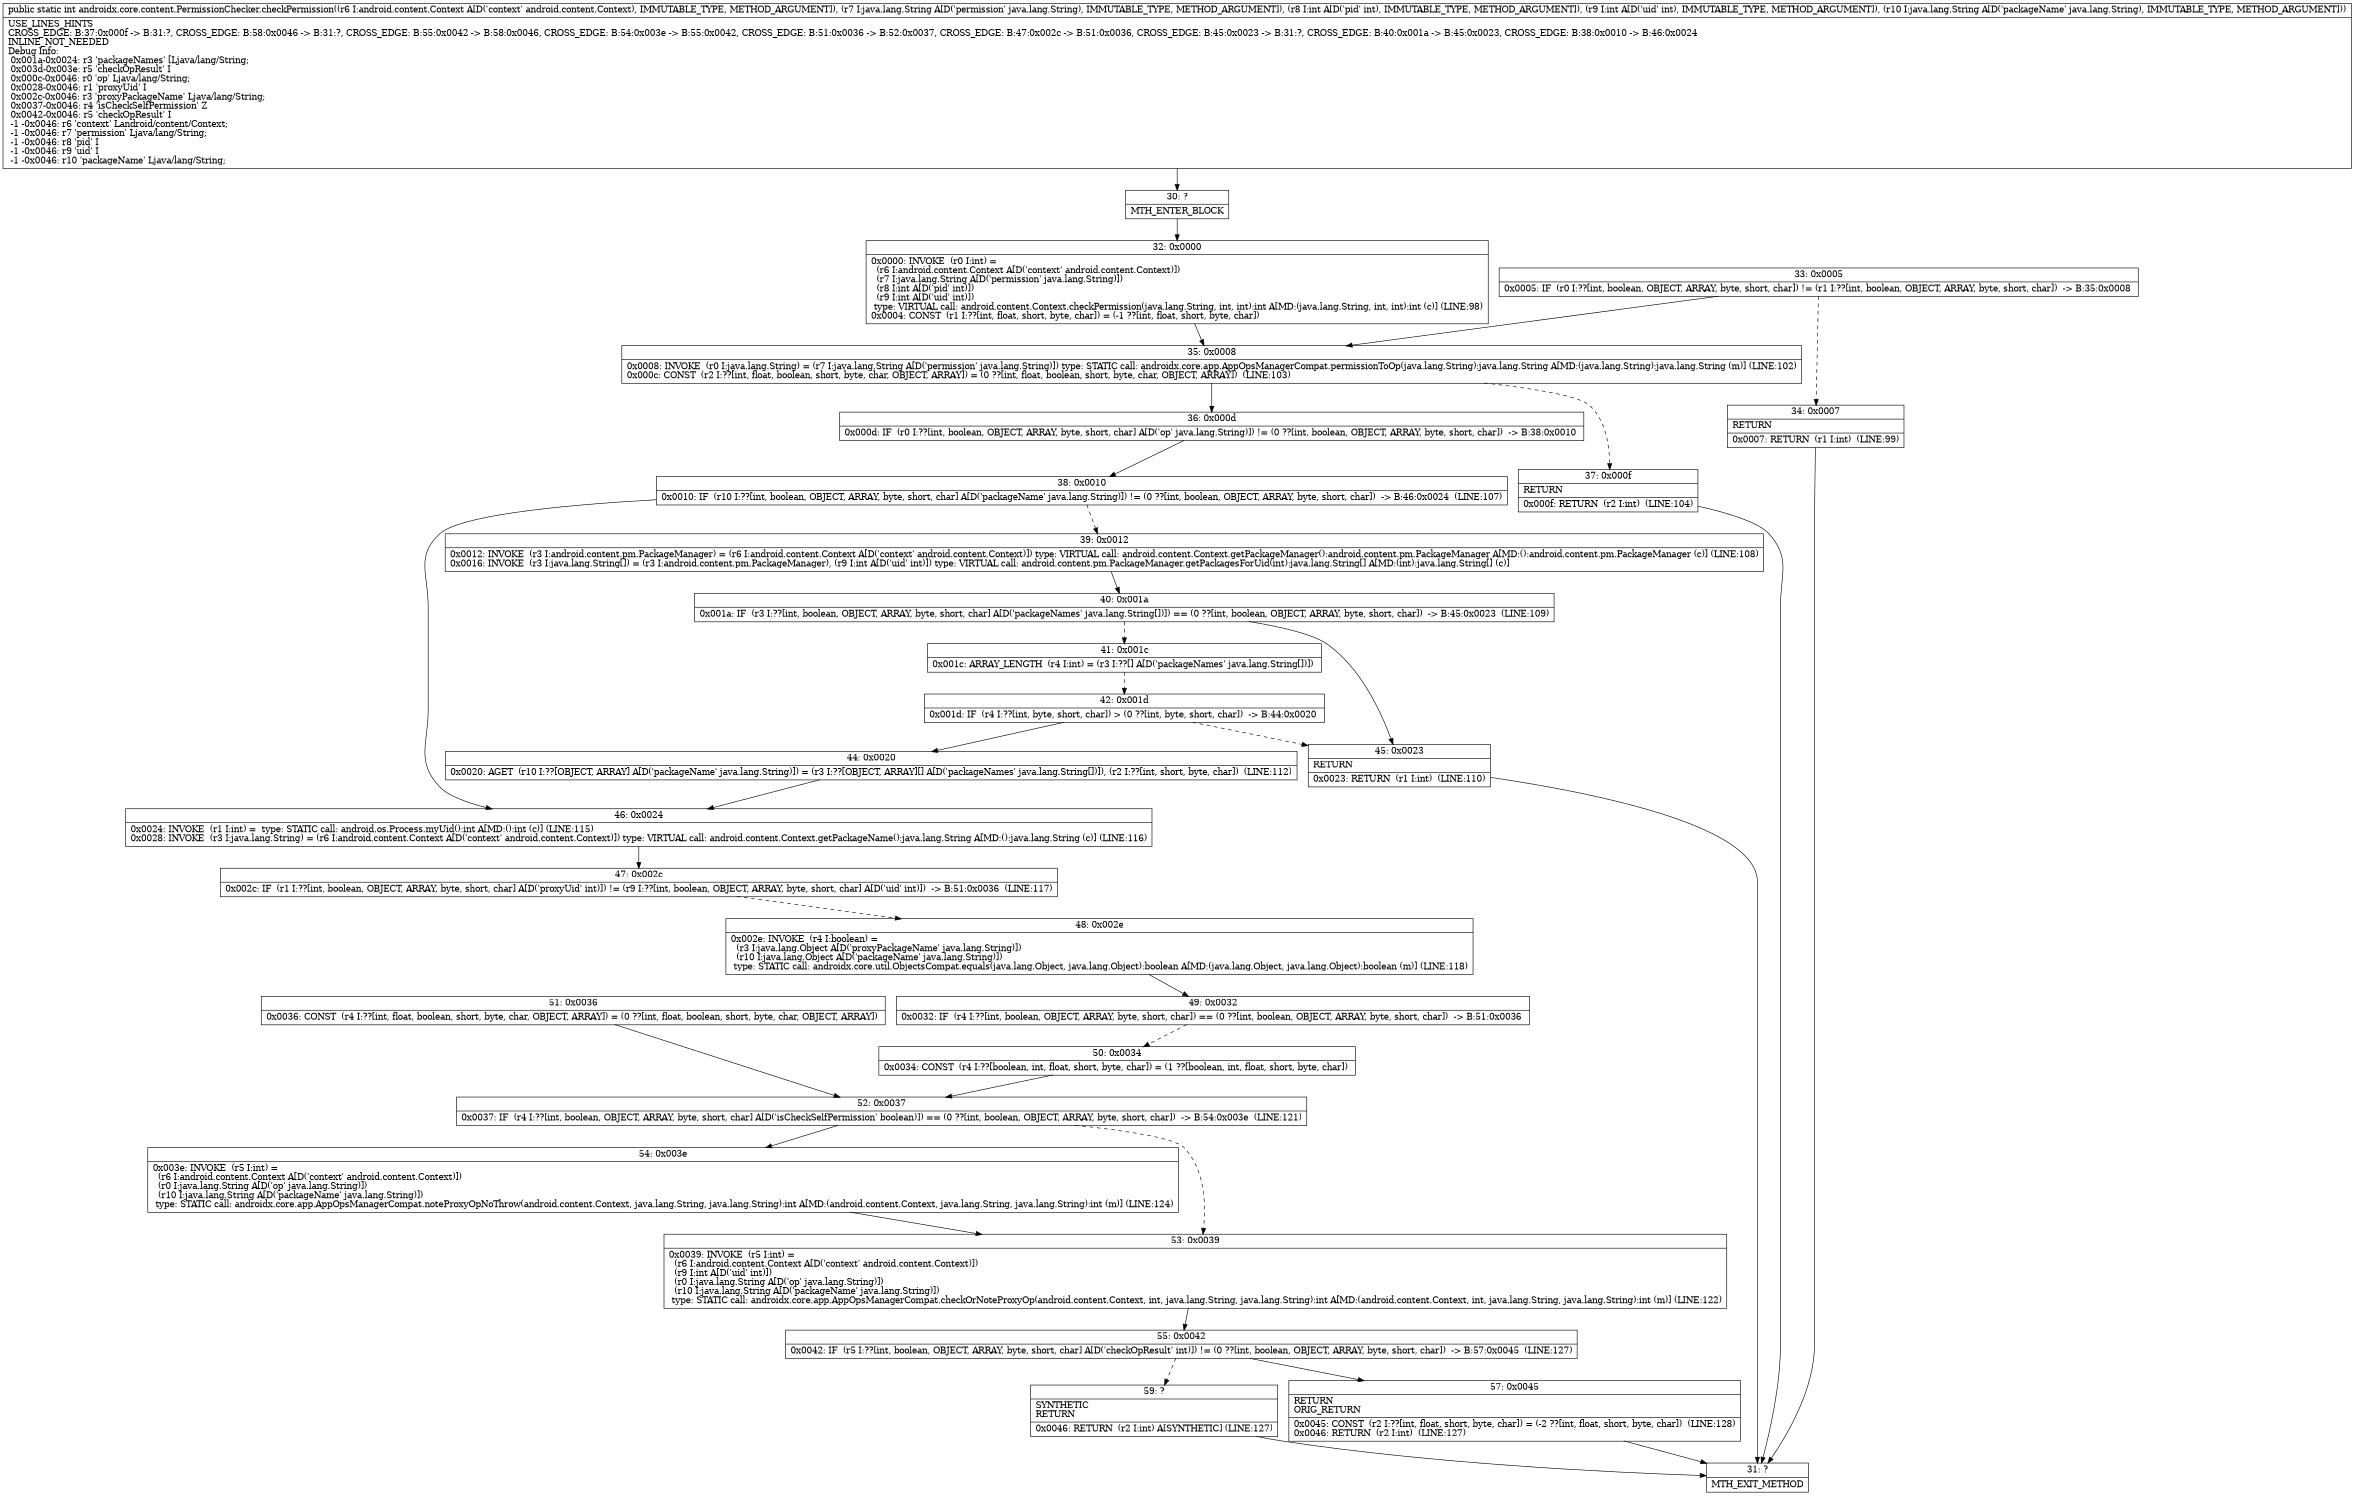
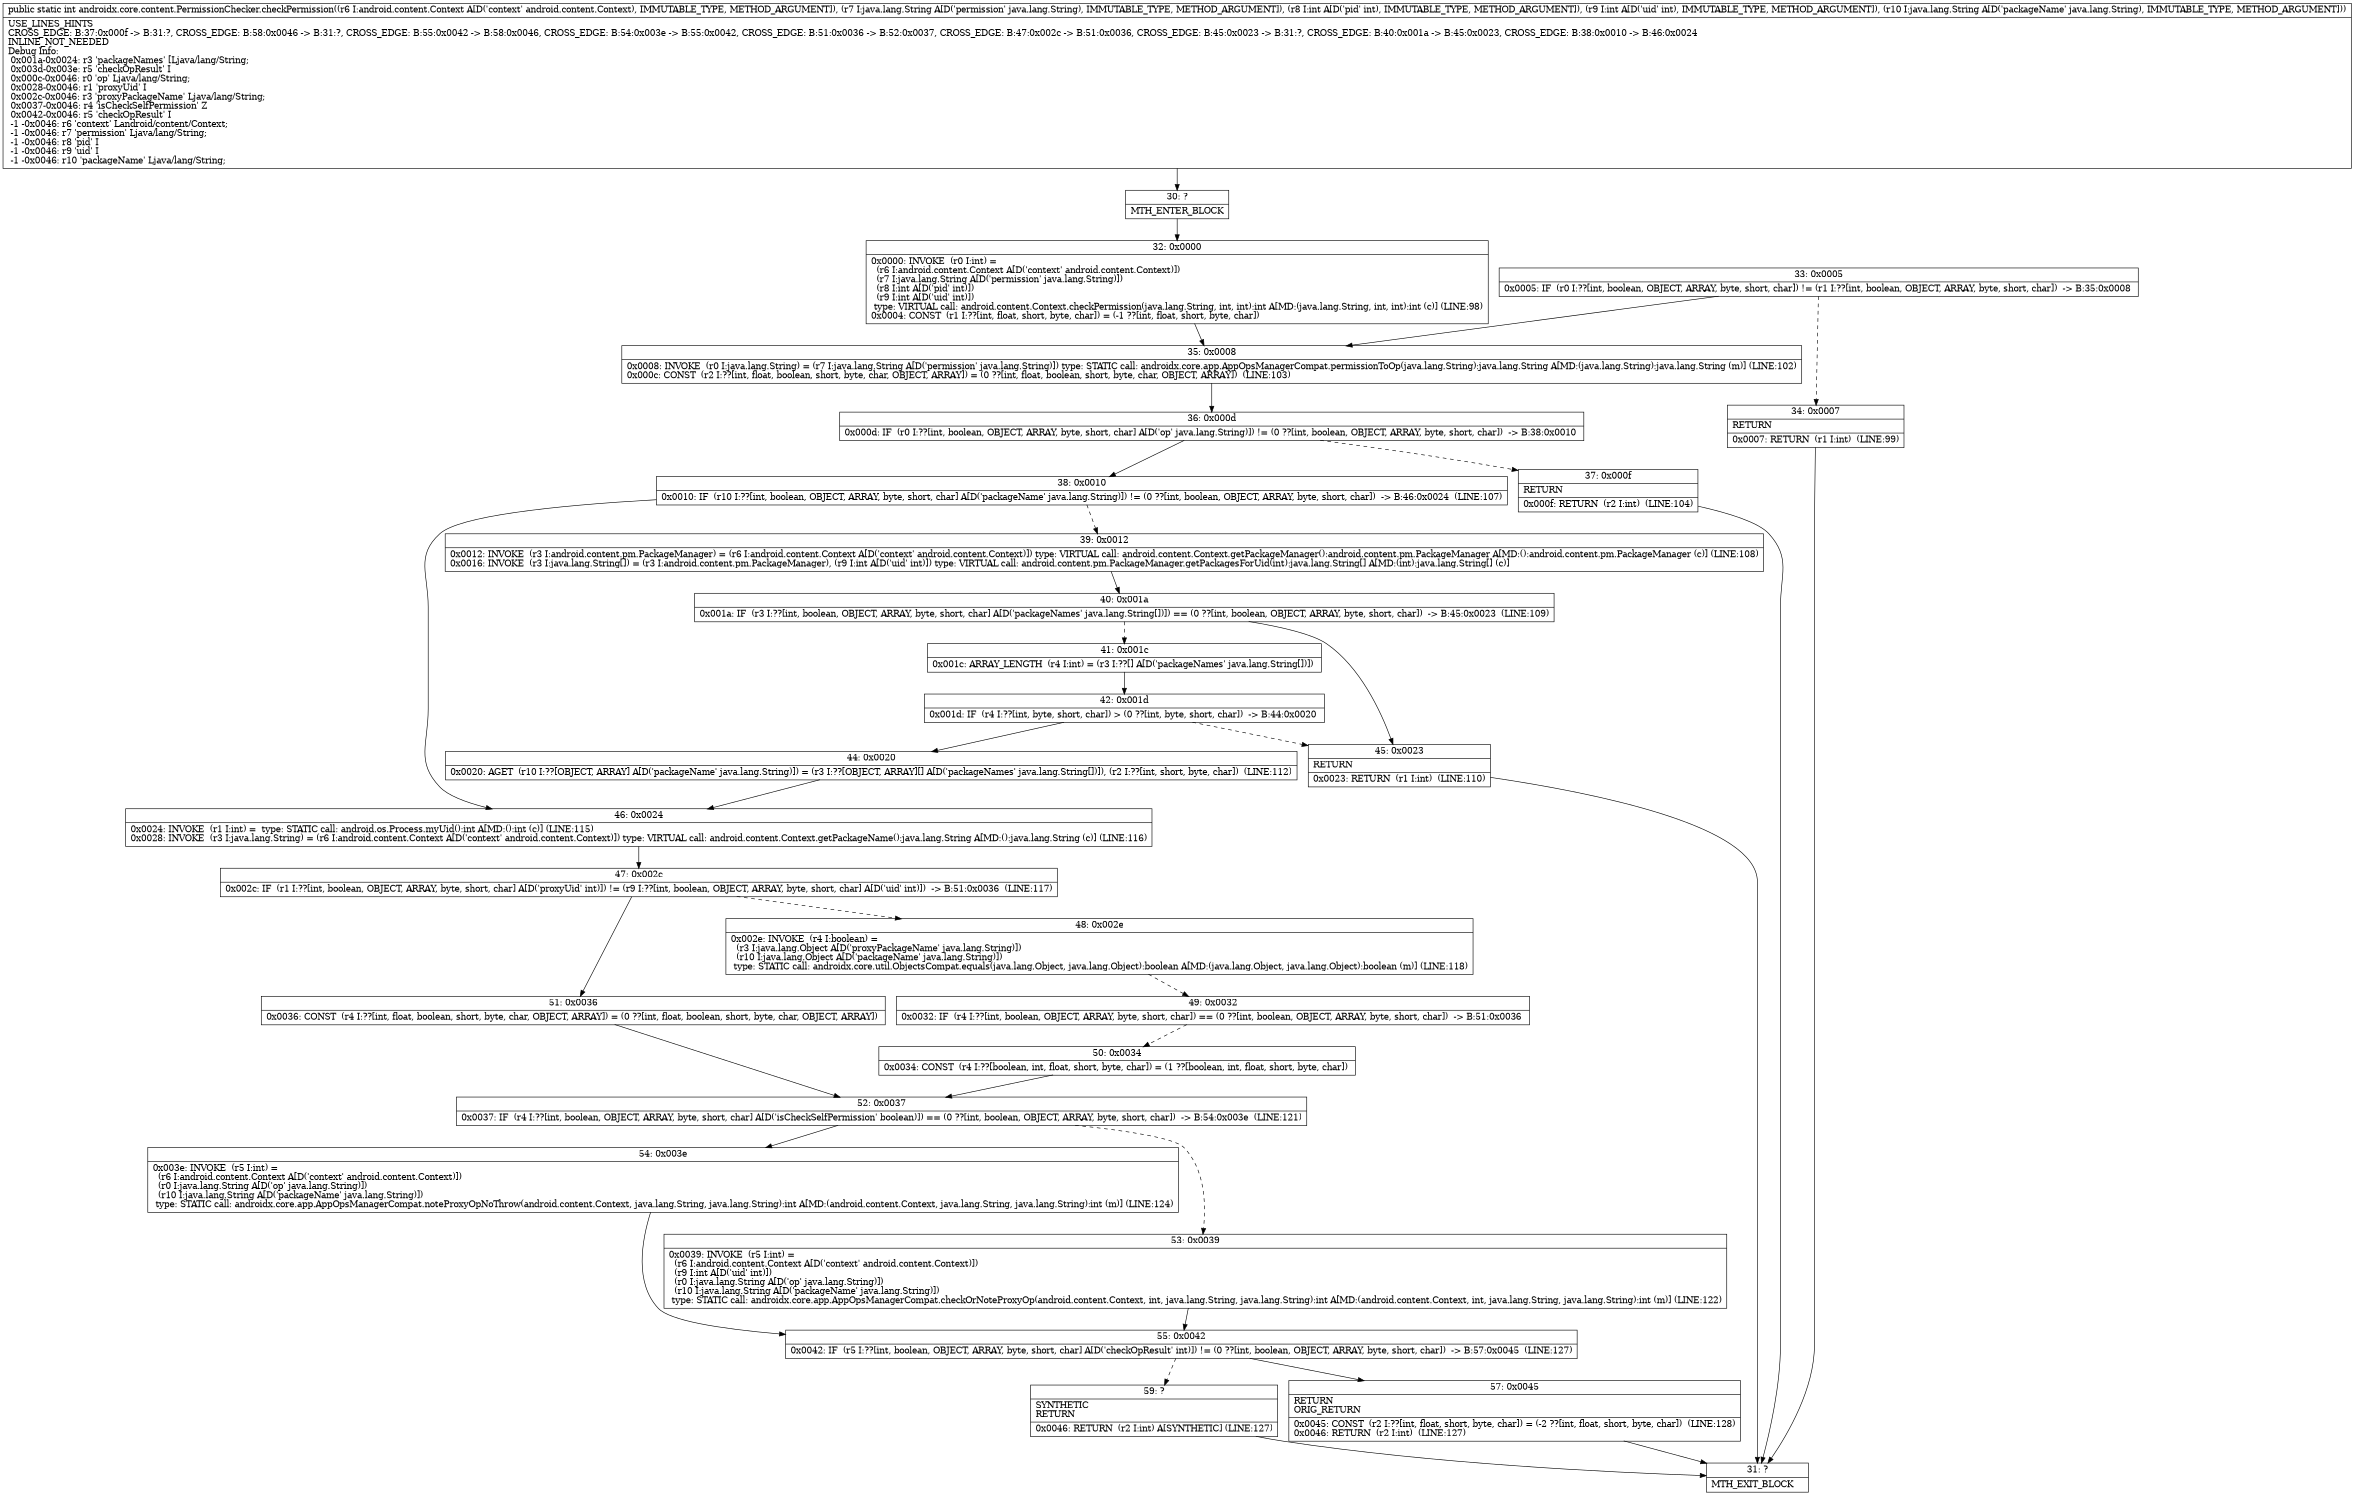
(1569, 397) -> (1416, 454)
(1124, 680) -> (1124, 680)
none -> (607, 944)
(1166, 984) -> (1166, 984)
(913, 1223) -> (669, 1315)
(1757, 1485) -> (1753, 1485)
